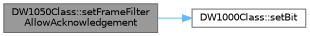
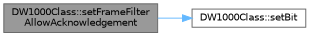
(81, 18) -> (81, 18)
